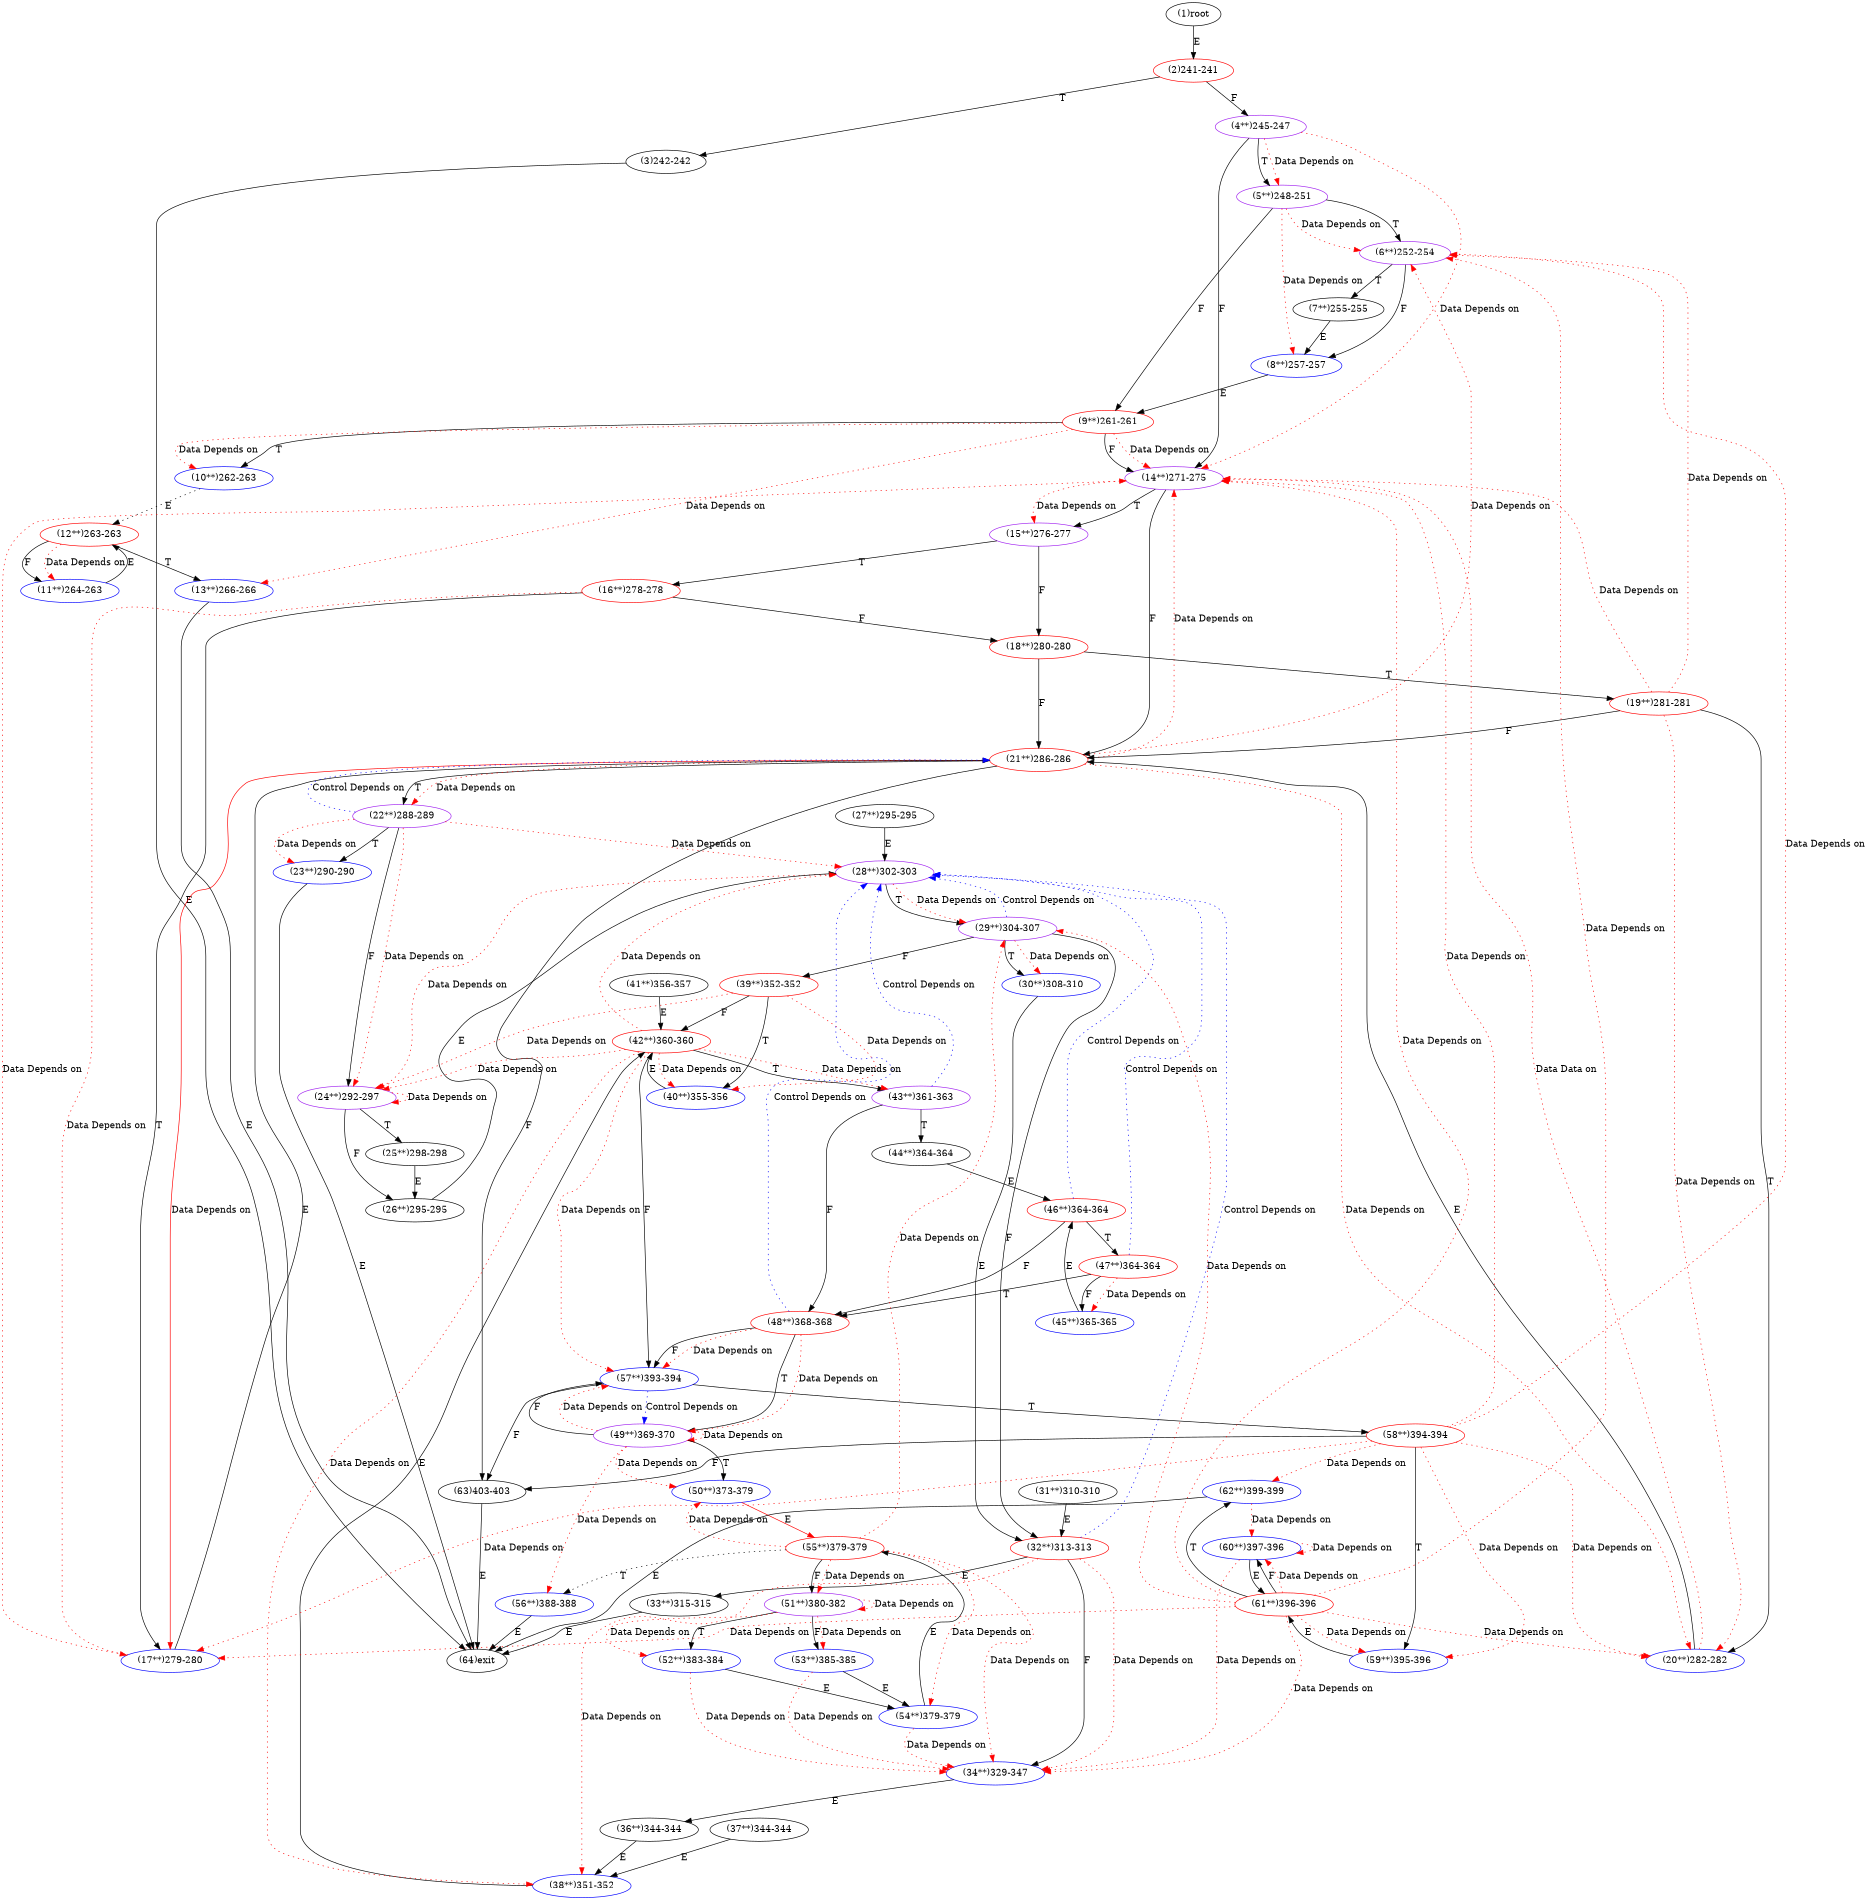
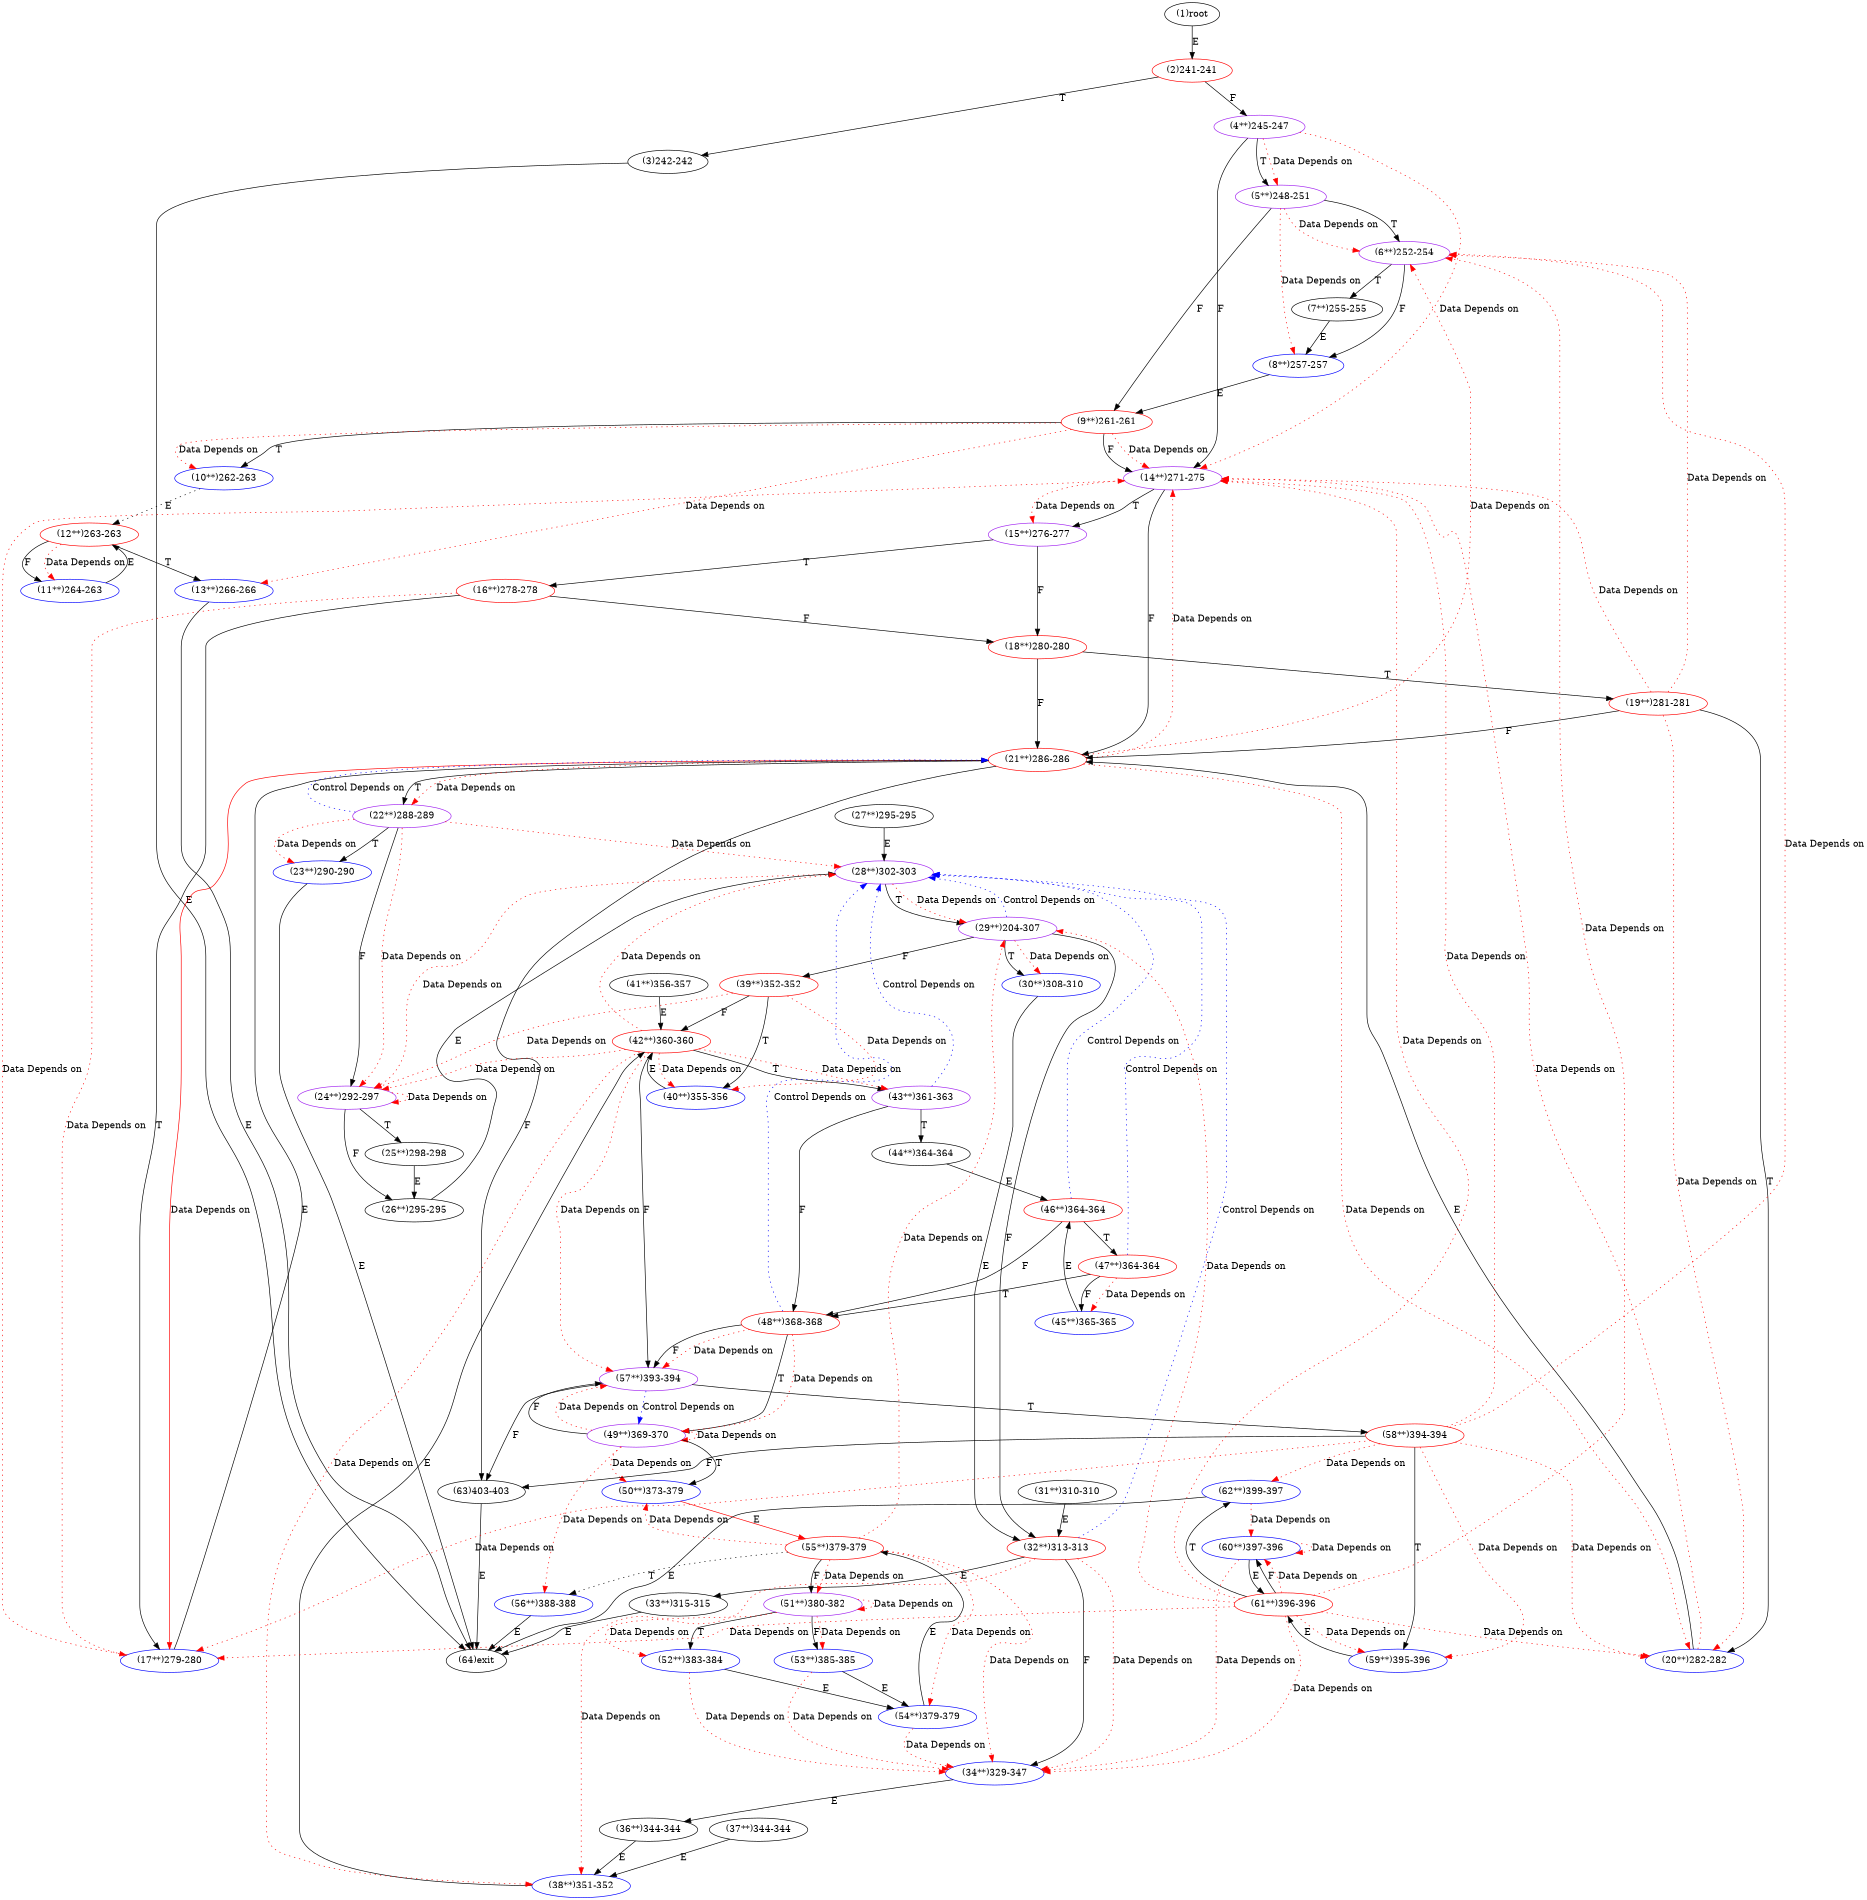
(1008, 929) -> (1008, 929)
(1566, 1070) -> (1576, 1070)
(649, 1379) -> (649, 1379)
(1252, 1492) -> (1251, 1492)
